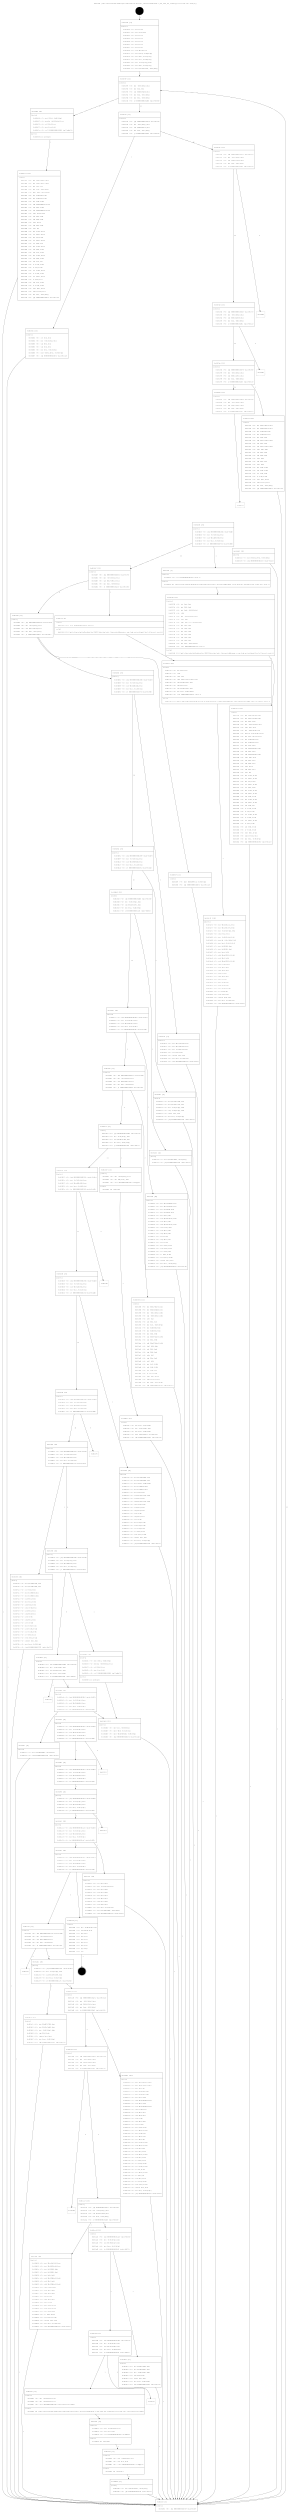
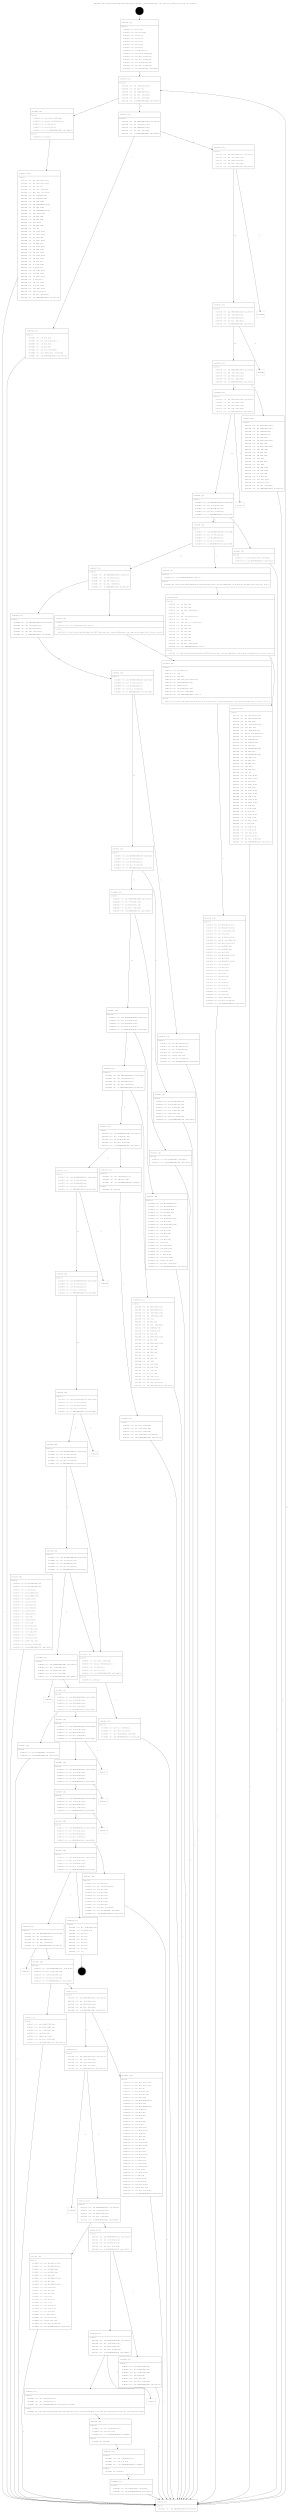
none -> (213, 505)
(190, 880) -> none
(140, 1507) -> none
(51, 1520) -> (92, 1557)
(98, 1715) -> (75, 1714)
none -> (103, 1801)
